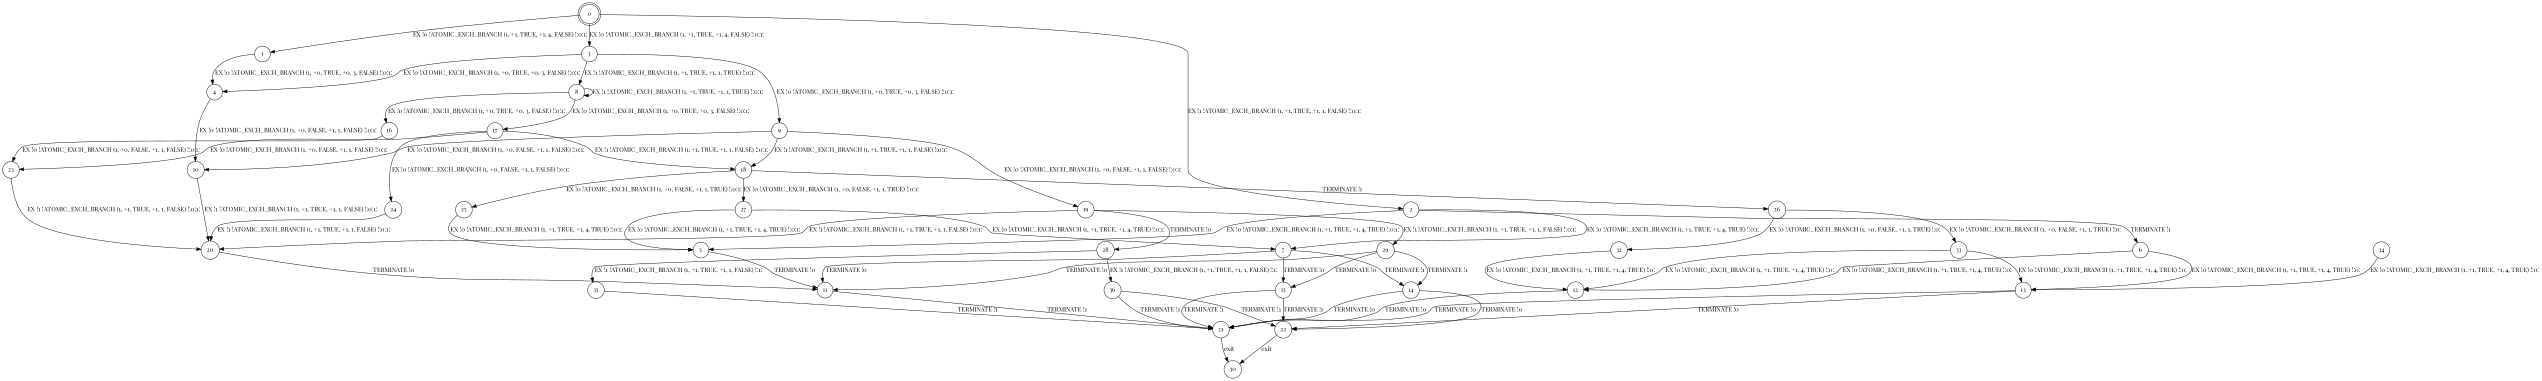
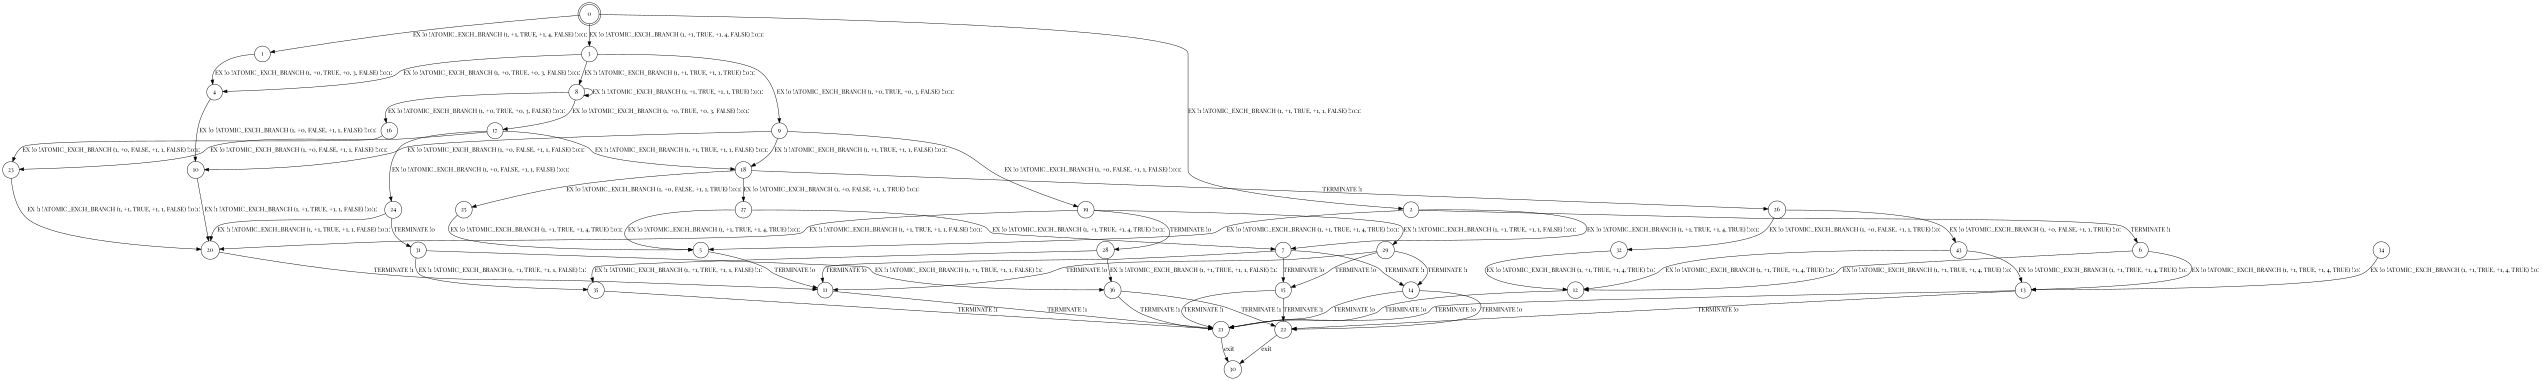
none -> (418, 250)
(1959, 250) -> (1959, 250)
(394, 270) -> (394, 270)
